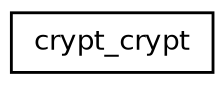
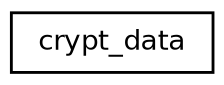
(112, 43) -> (112, 43)
